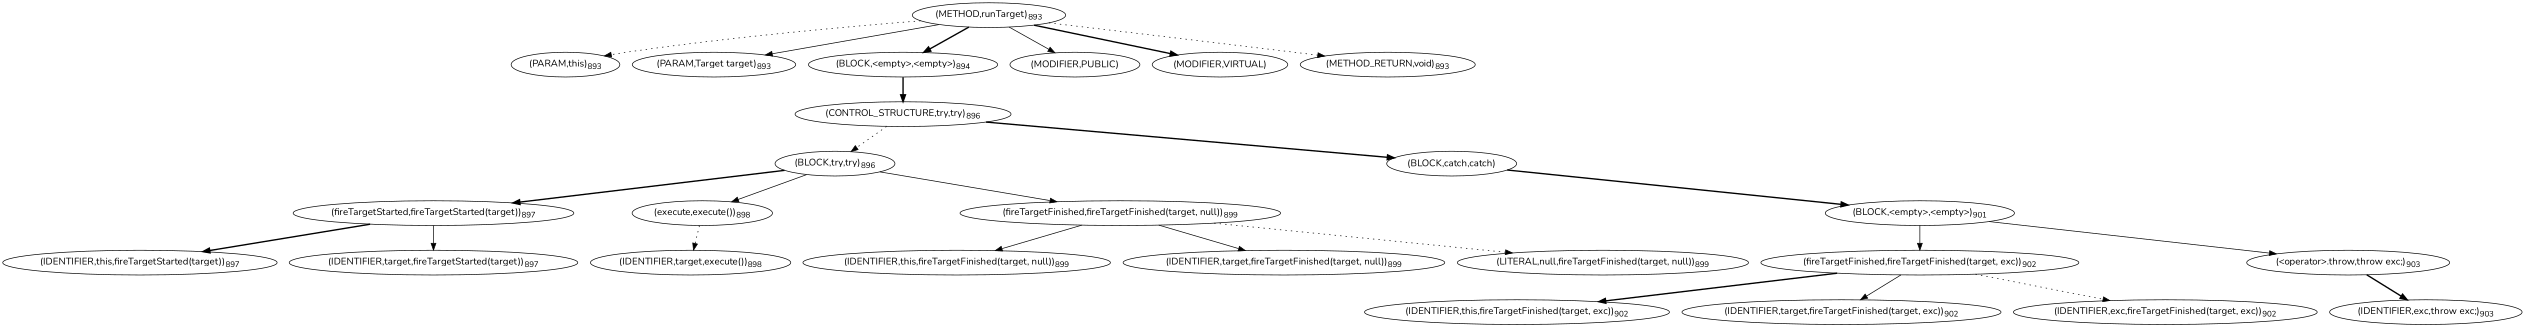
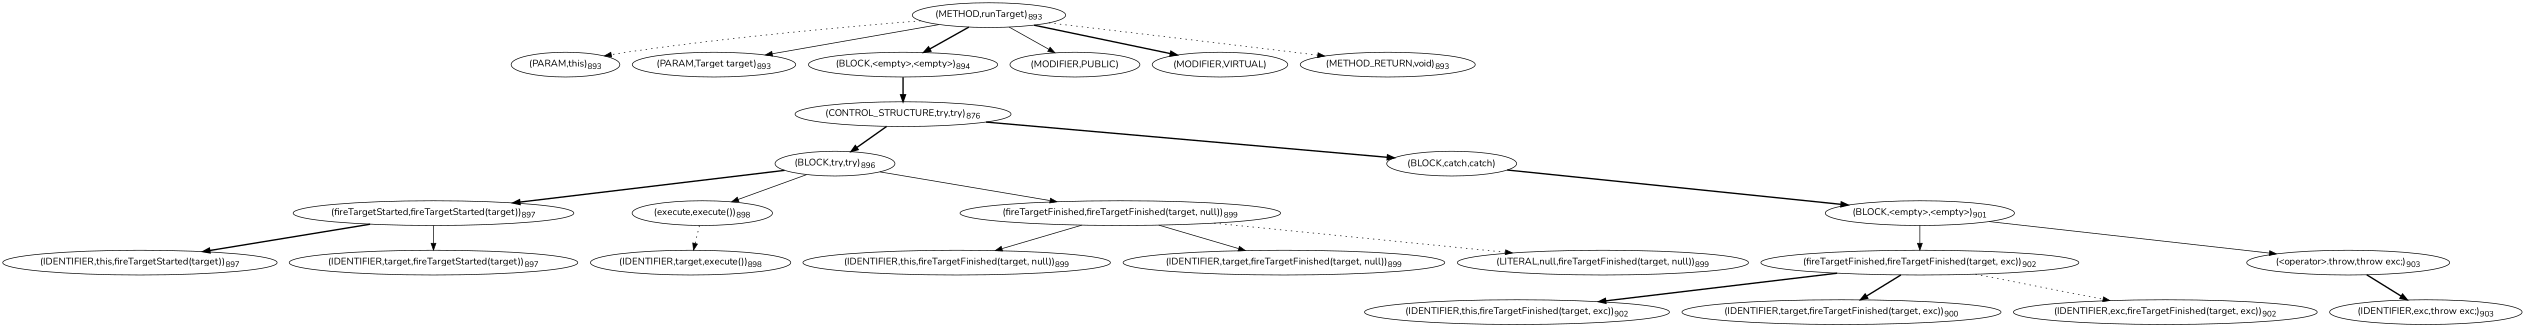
(974, 113) -> (974, 113)
(872, 137) -> (872, 137)
(1884, 286) -> (1884, 286)
(1951, 311) -> (1951, 311)
